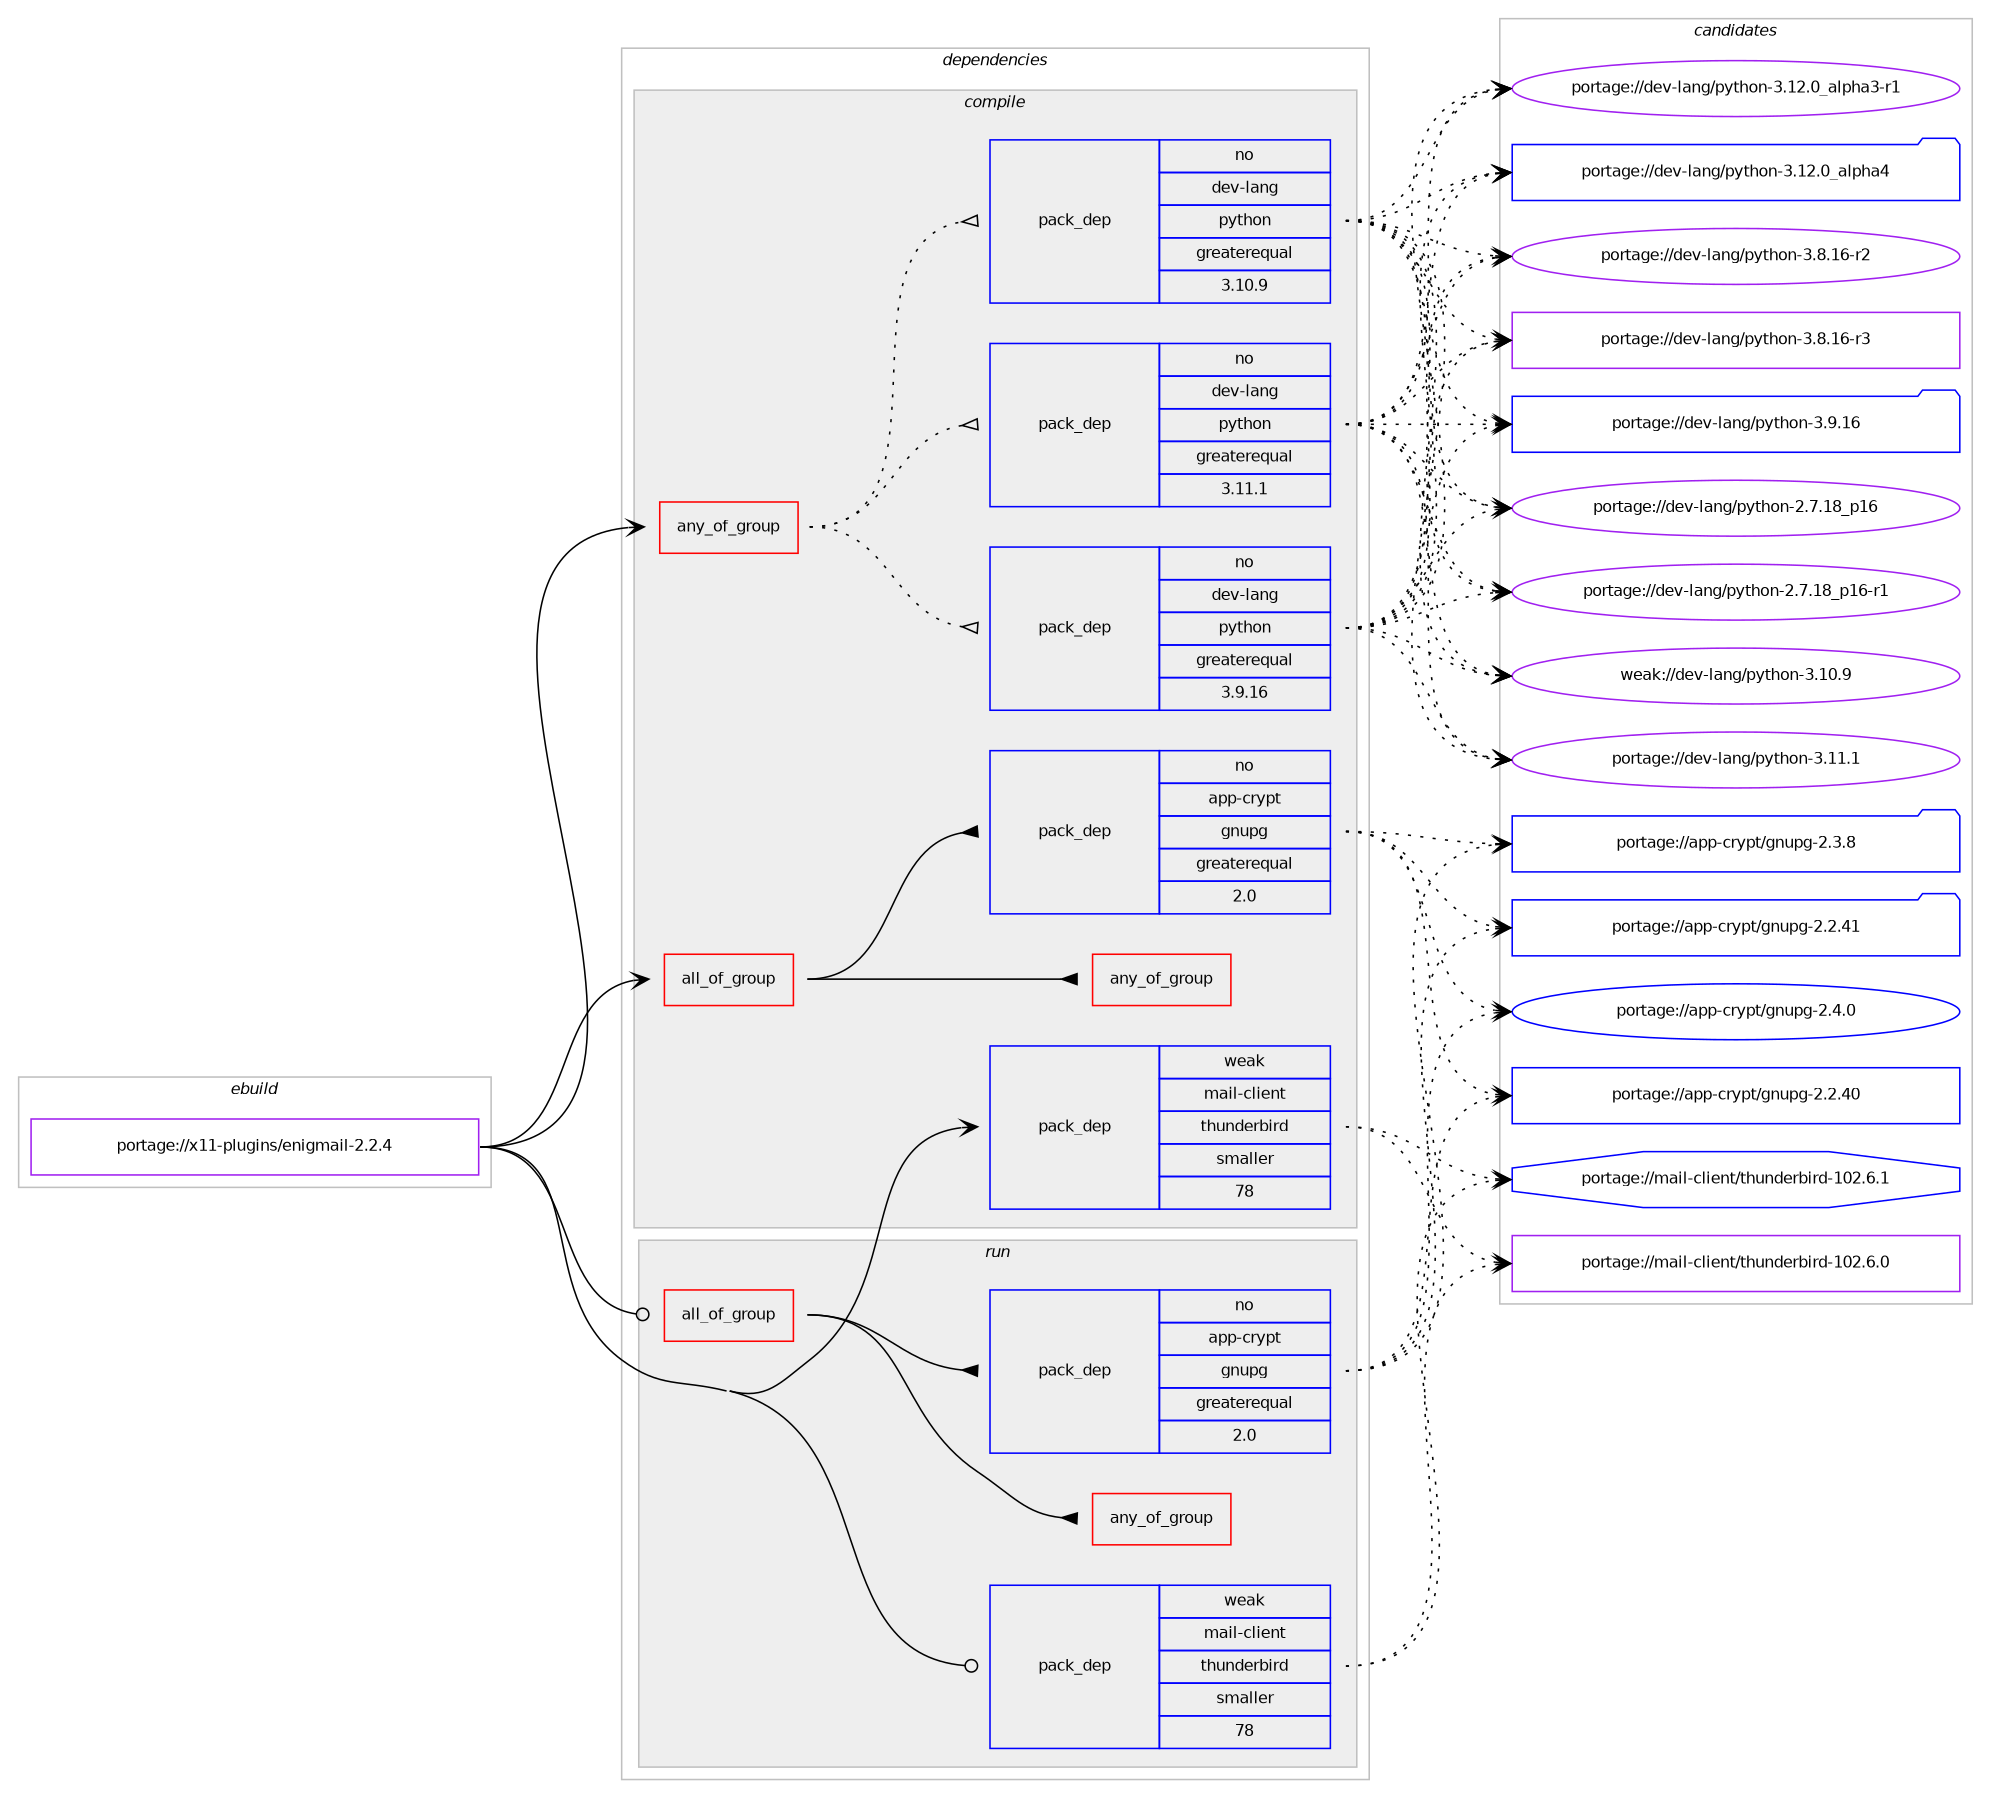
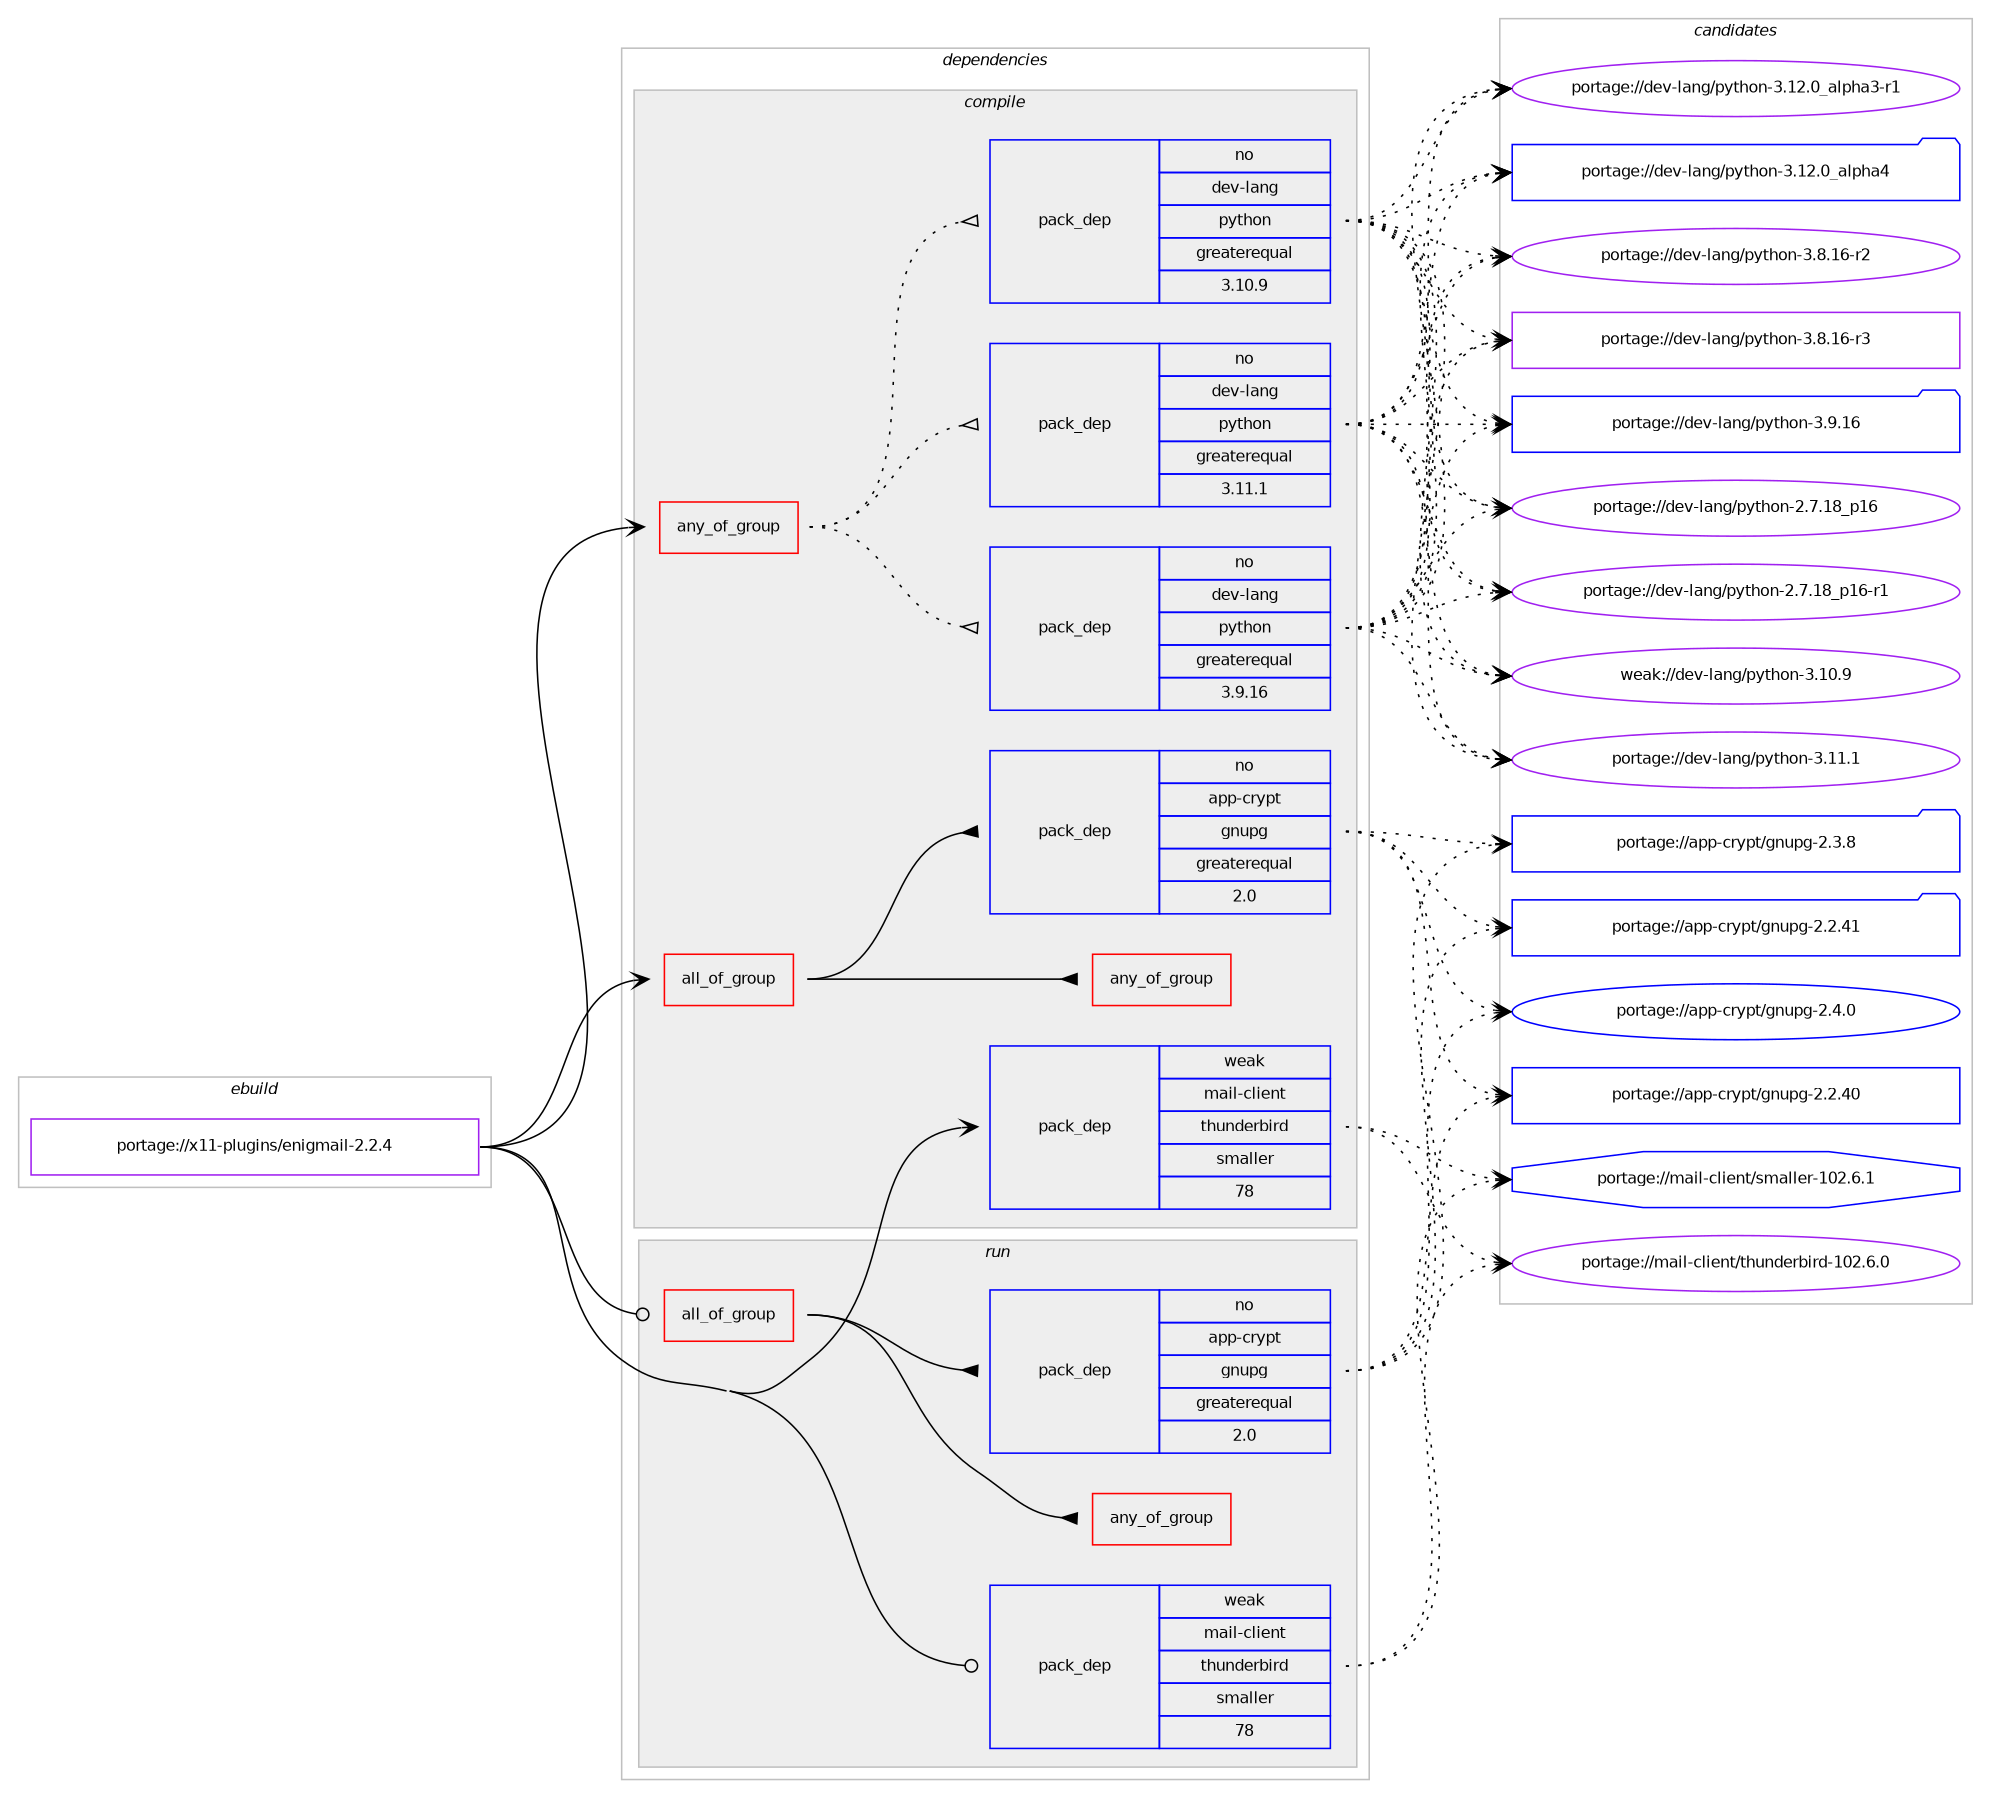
(1736, 1180) -> (1736, 1180)
(1736, 1264) -> (1736, 1264)
